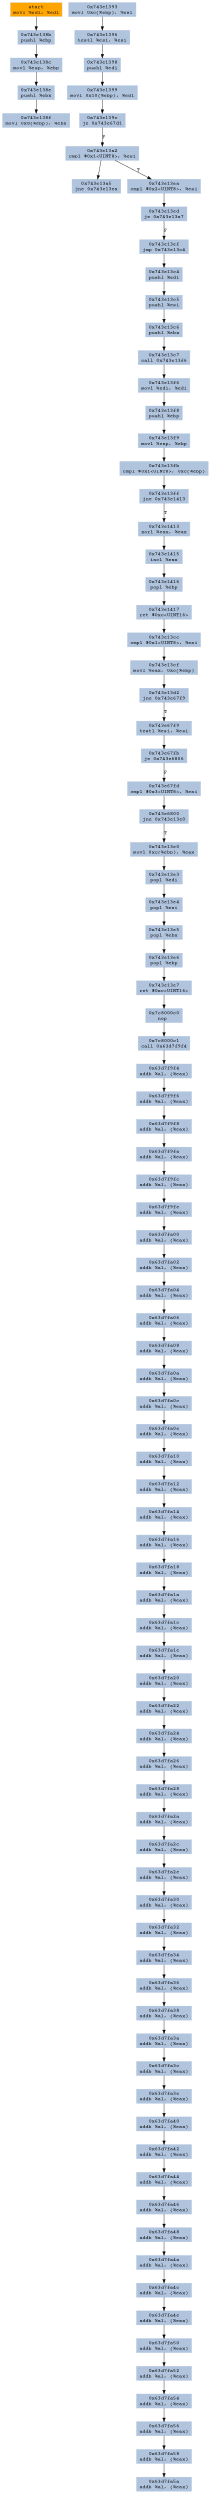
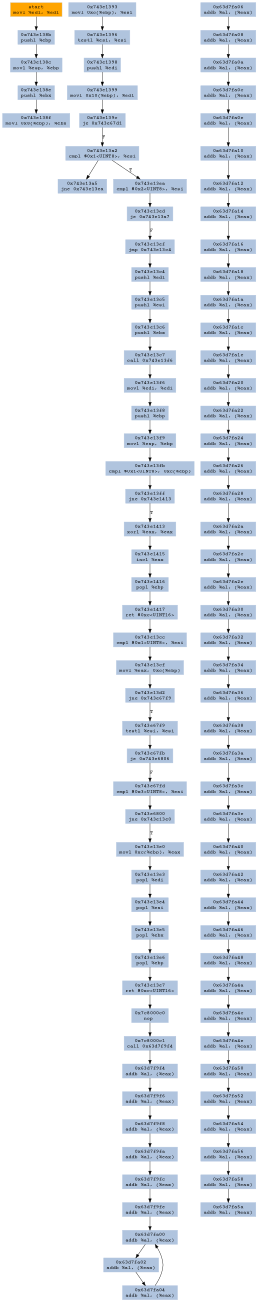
(164, 1305) -> (163, 1267)
